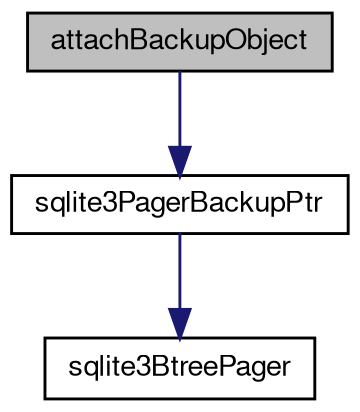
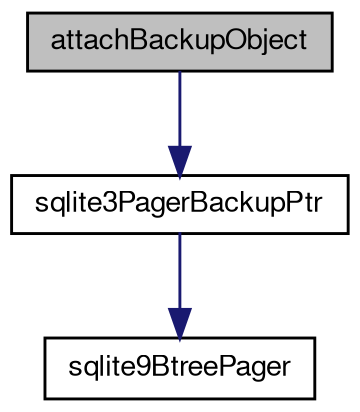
(180, 368) -> (180, 368)
